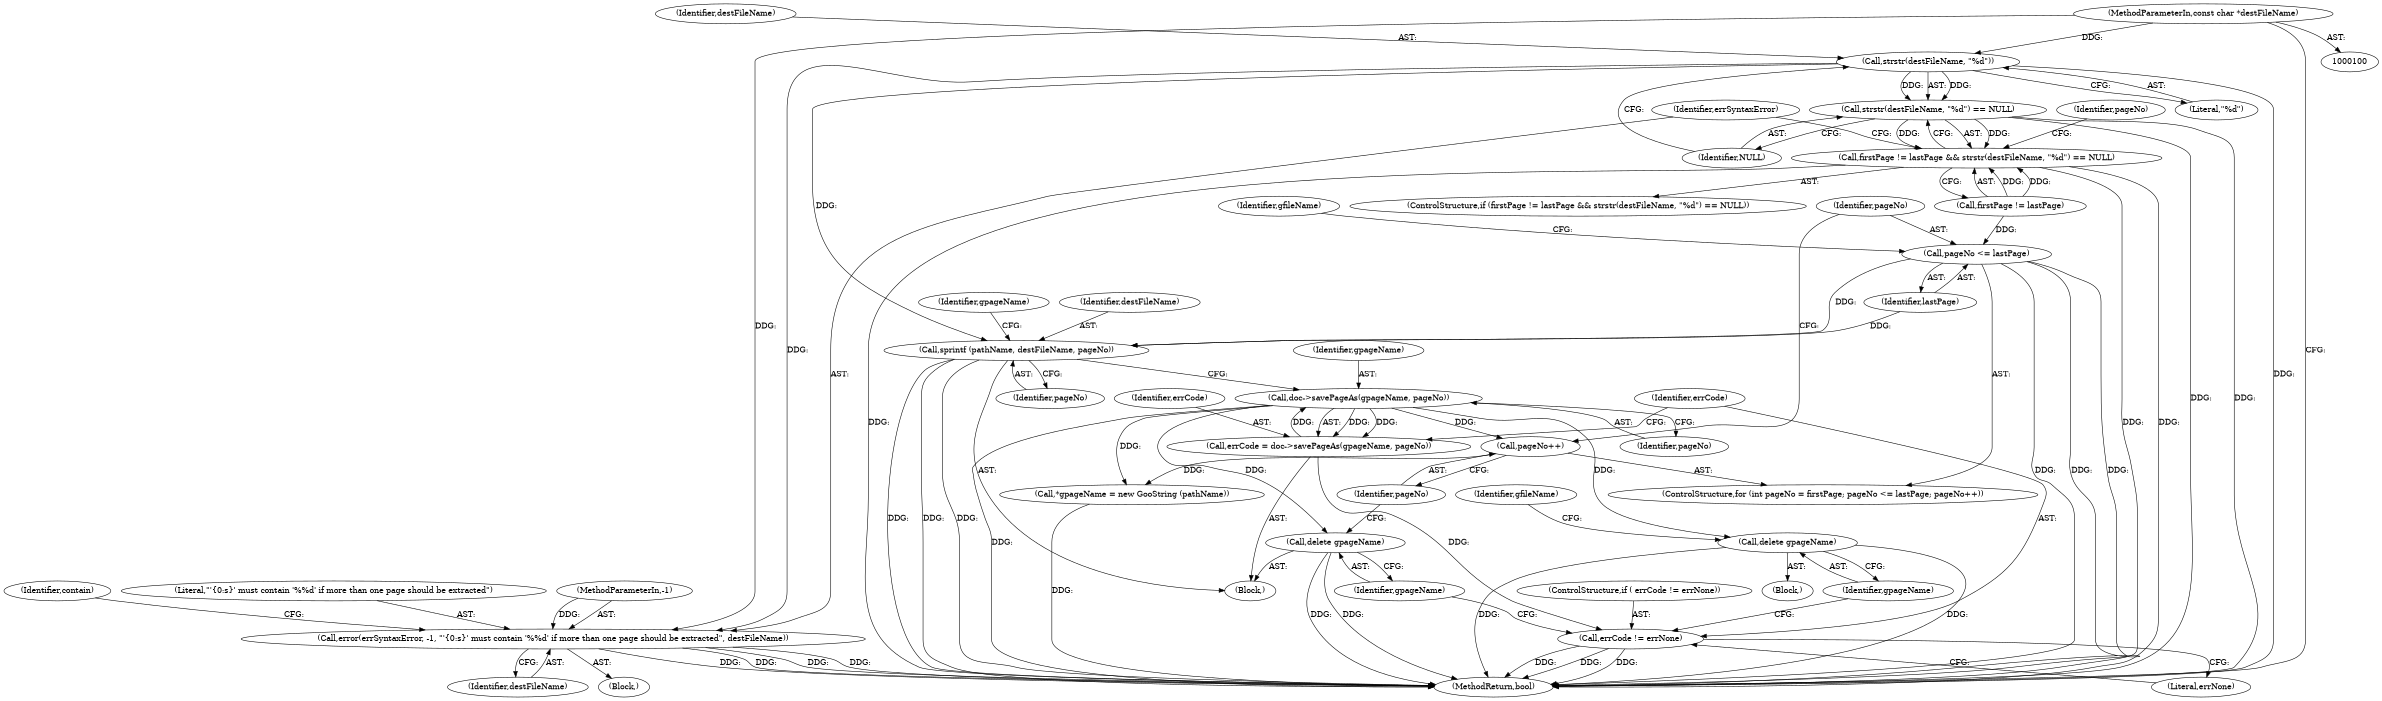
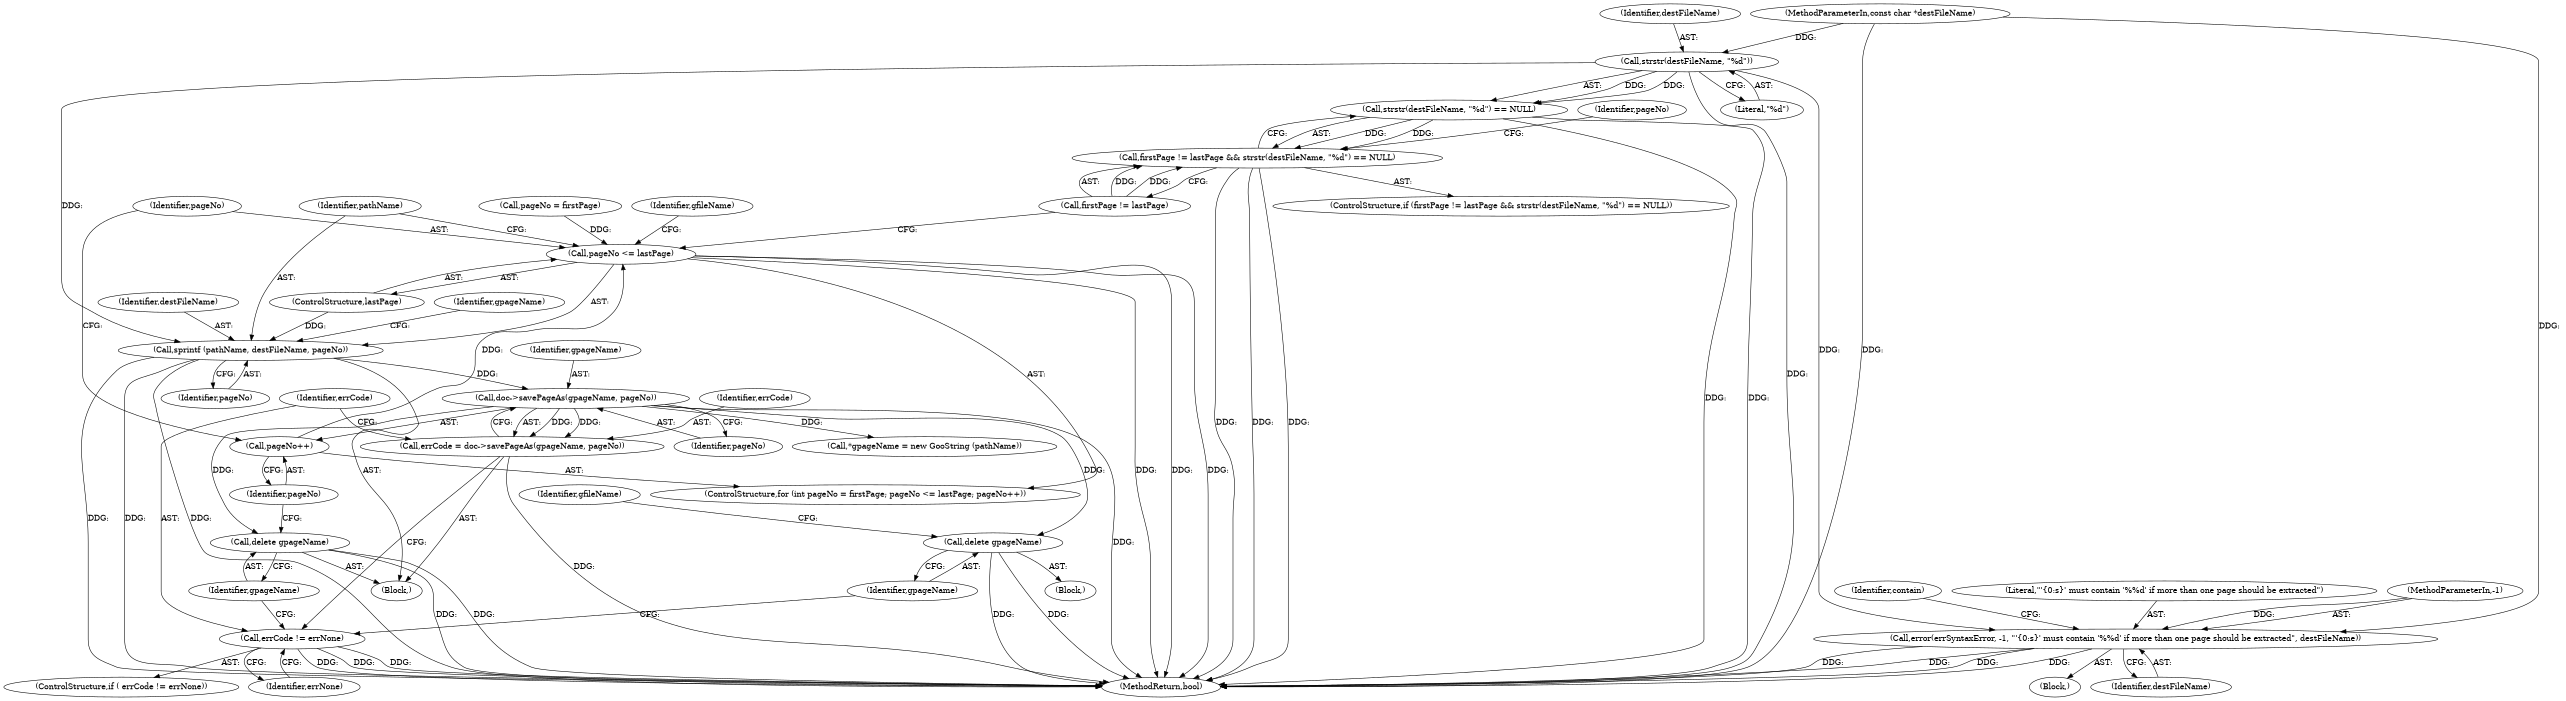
(2350, 62) -> none
(1726, 110) -> none
(1732, 158) -> none
none -> (360, 206)
none -> (550, 206)
(2007, 230) -> (909, 230)
(1847, 302) -> (601, 302)
(1920, 302) -> (347, 302)
(2317, 350) -> (1874, 350)
(1219, 375) -> (489, 375)
(1305, 423) -> (504, 423)
(1467, 423) -> (451, 423)
(1330, 458) -> (475, 359)
(1460, 543) -> (418, 543)
(1633, 612) -> (210, 662)
(1159, 673) -> (763, 640)
(2201, 687) -> (304, 687)
